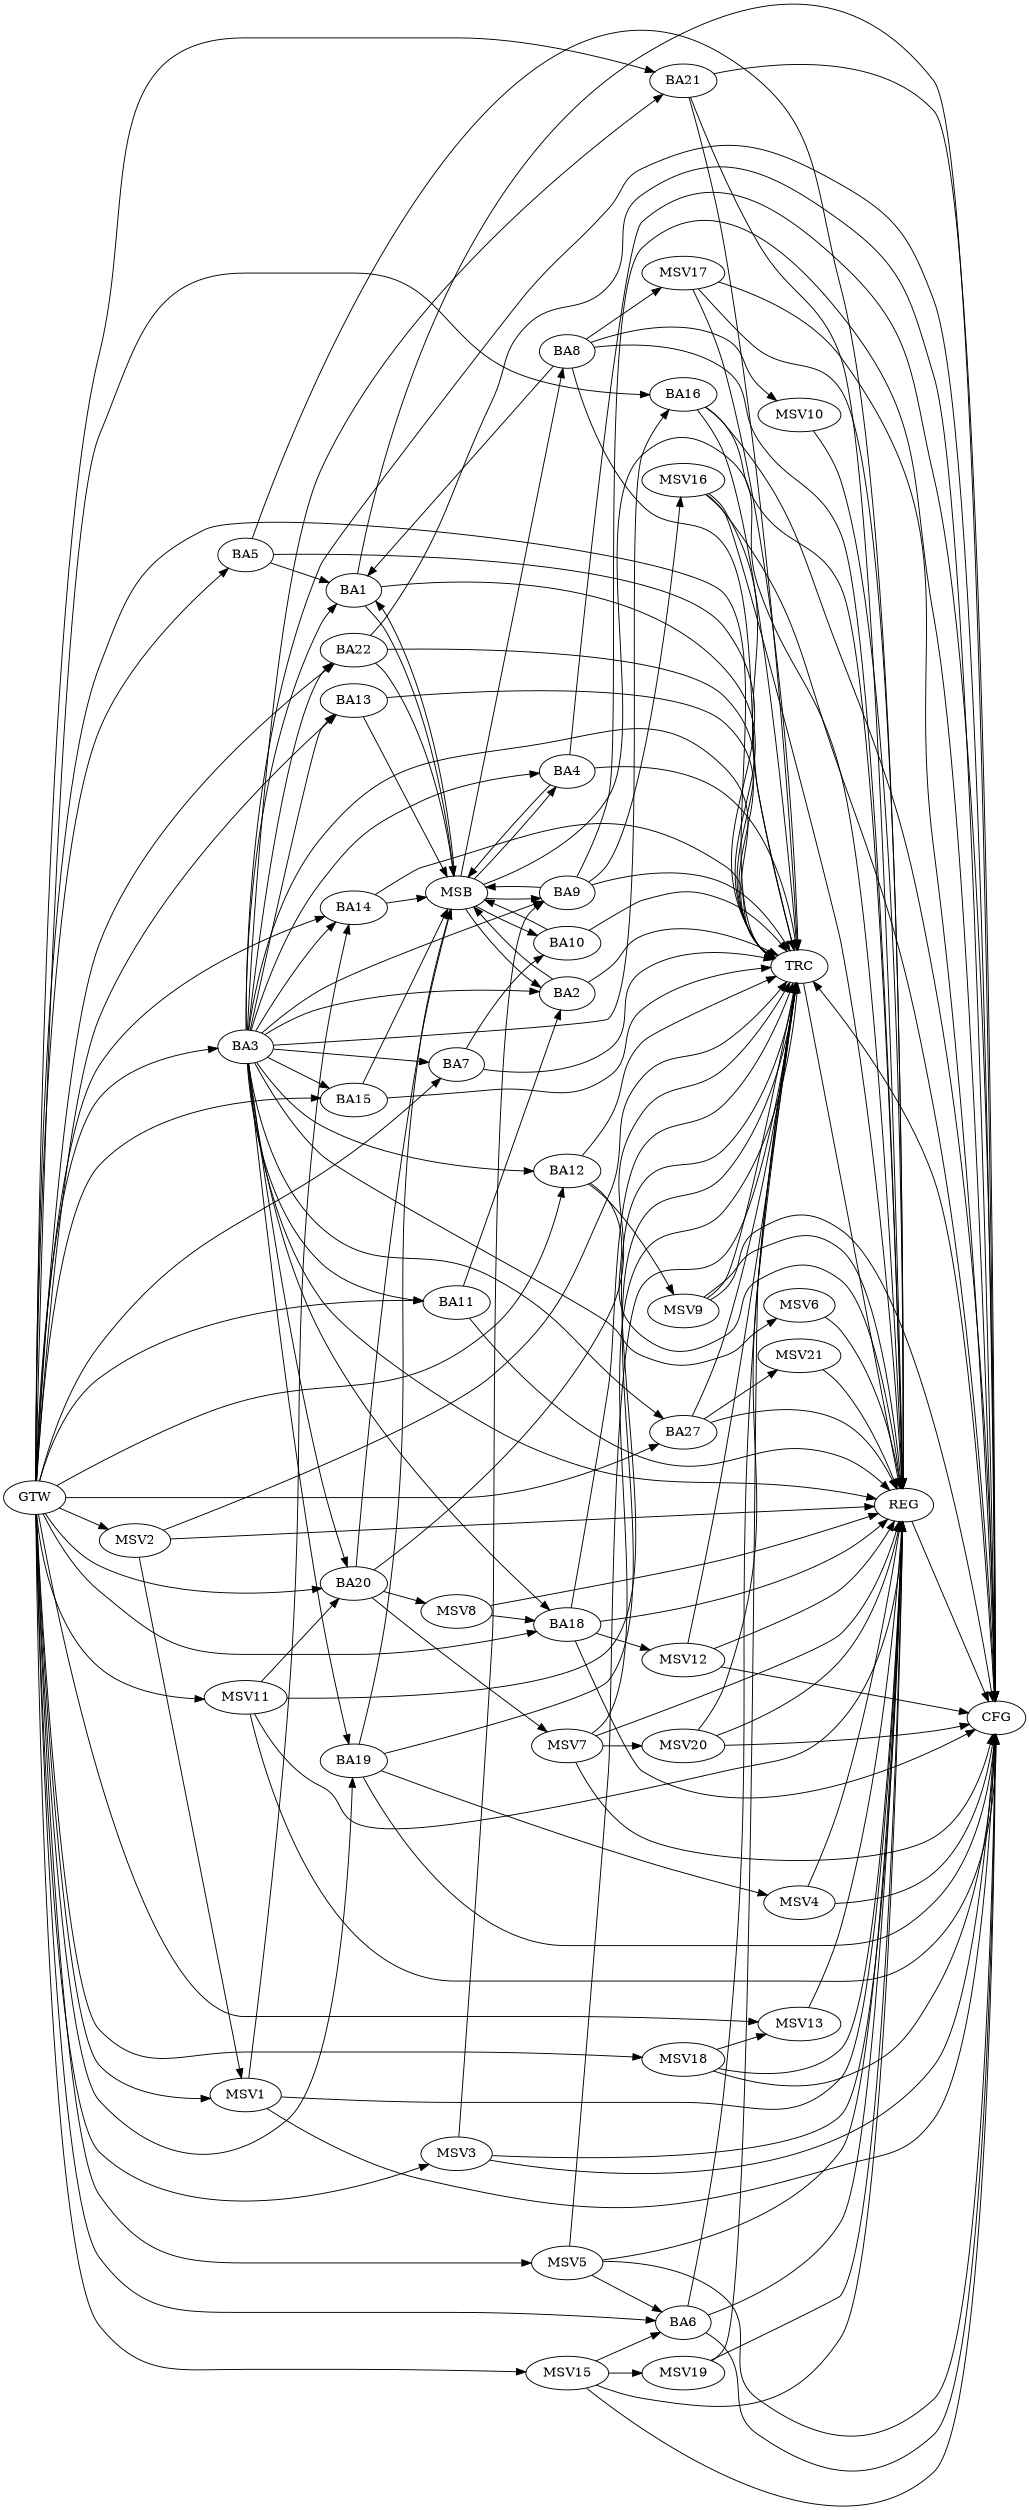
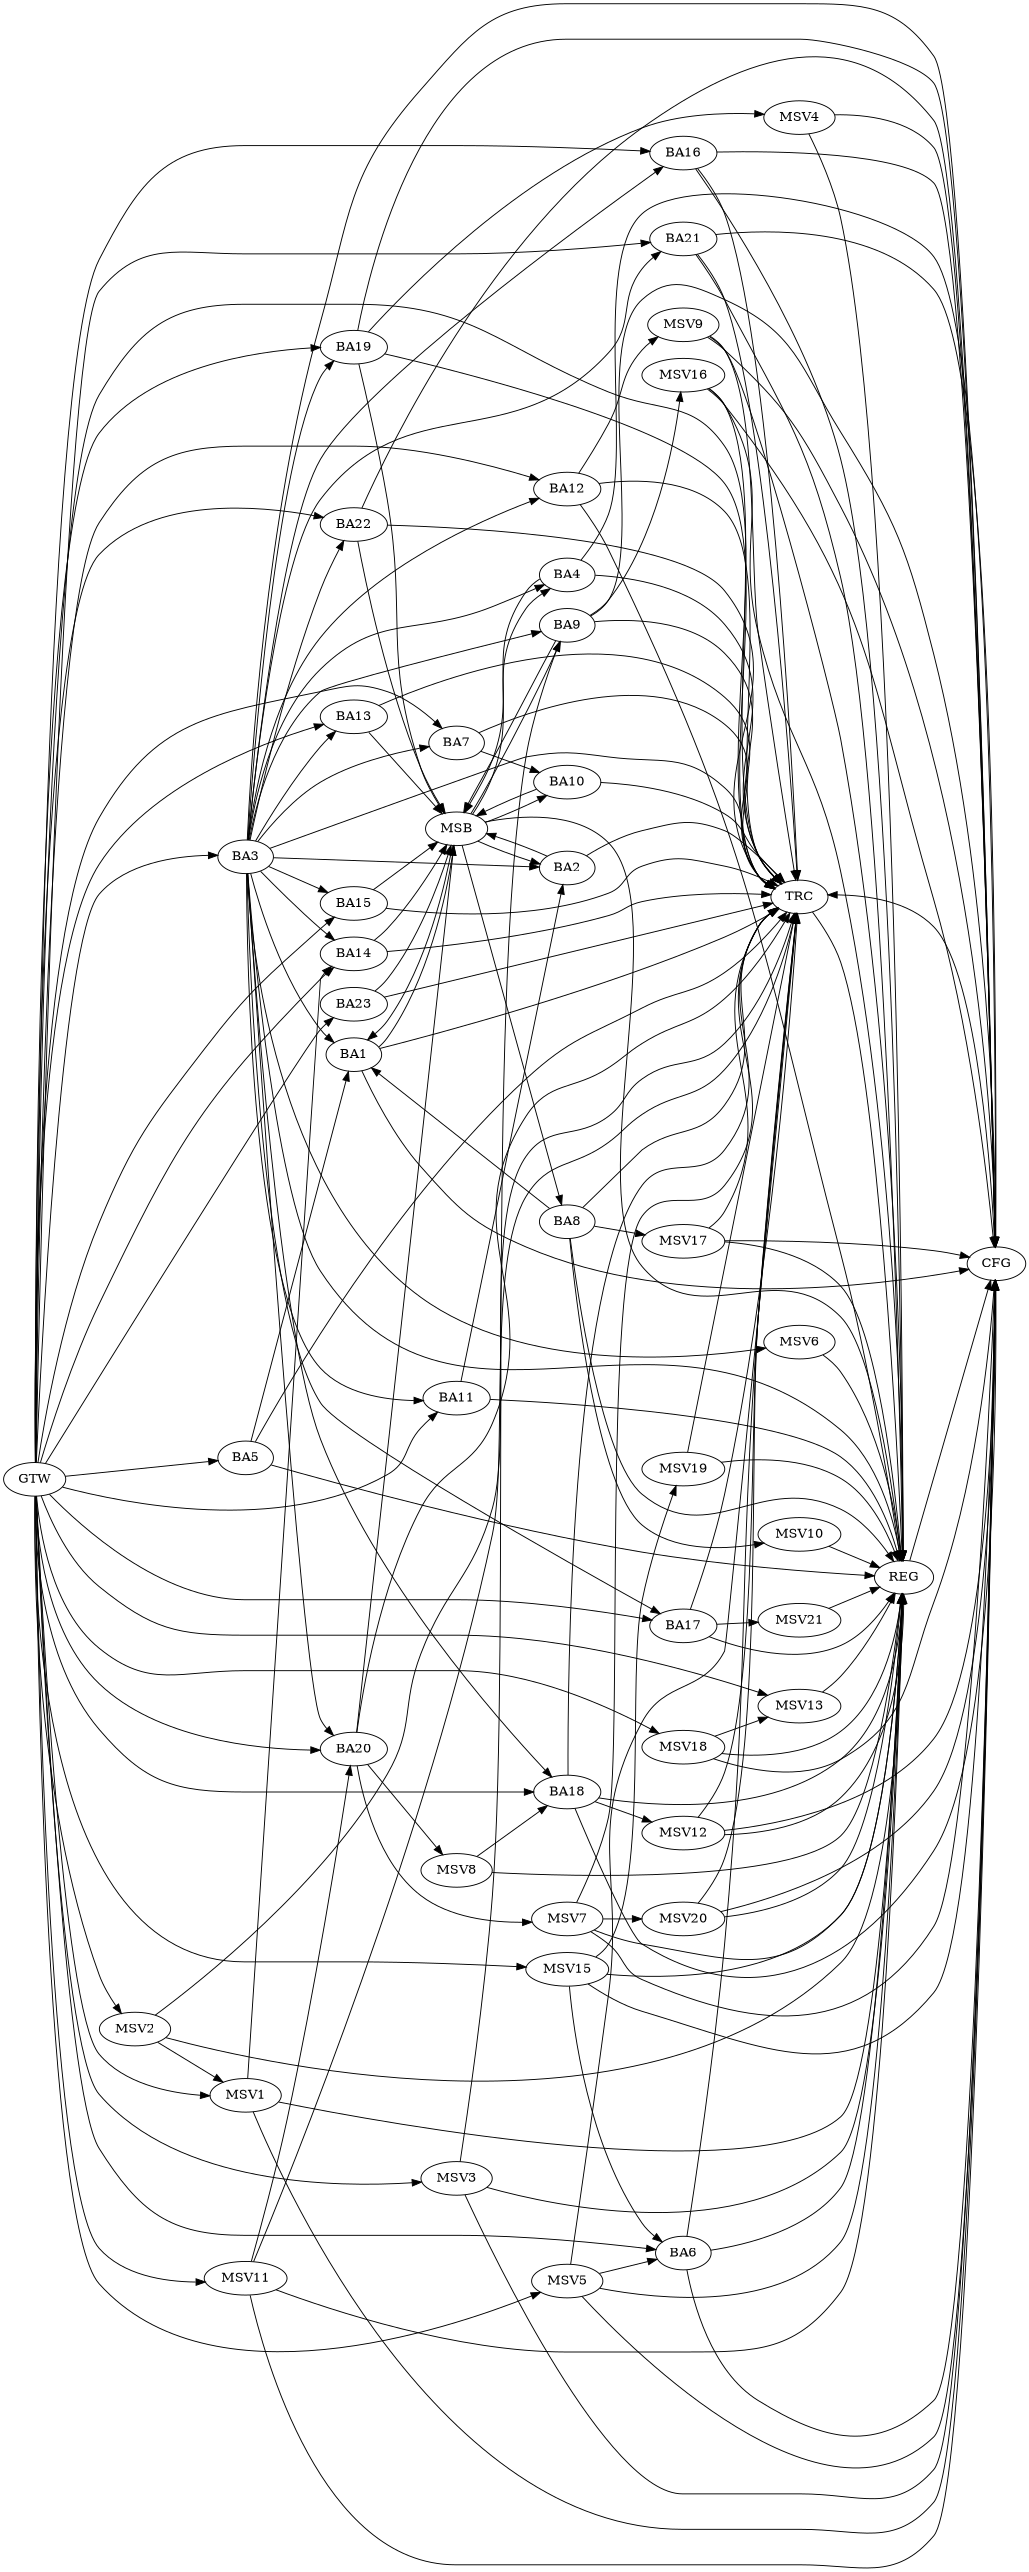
none -> (354, 1004)
(683, 1432) -> (683, 1626)
